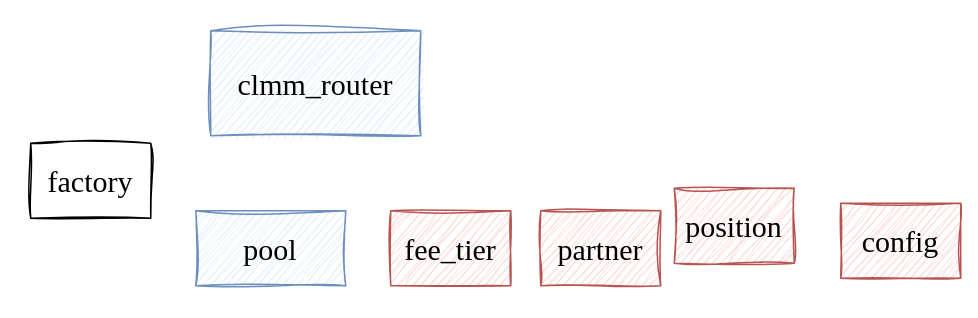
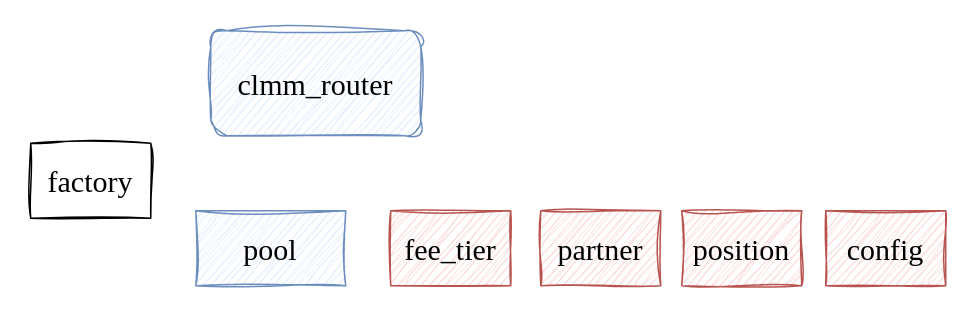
(316, 83) -> (316, 83)
(734, 226) -> (742, 248)
(901, 241) -> (886, 248)
